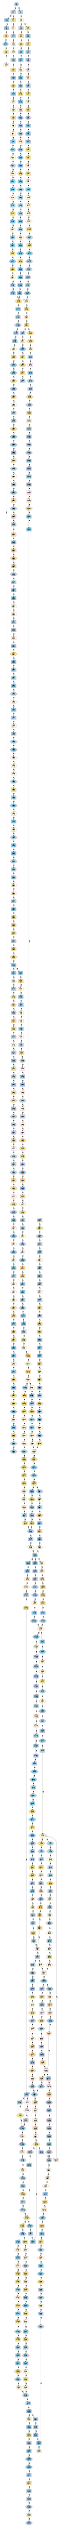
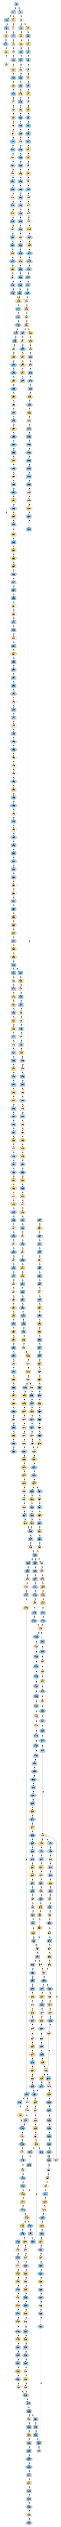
(23, 2202) -> (23, 2202)
